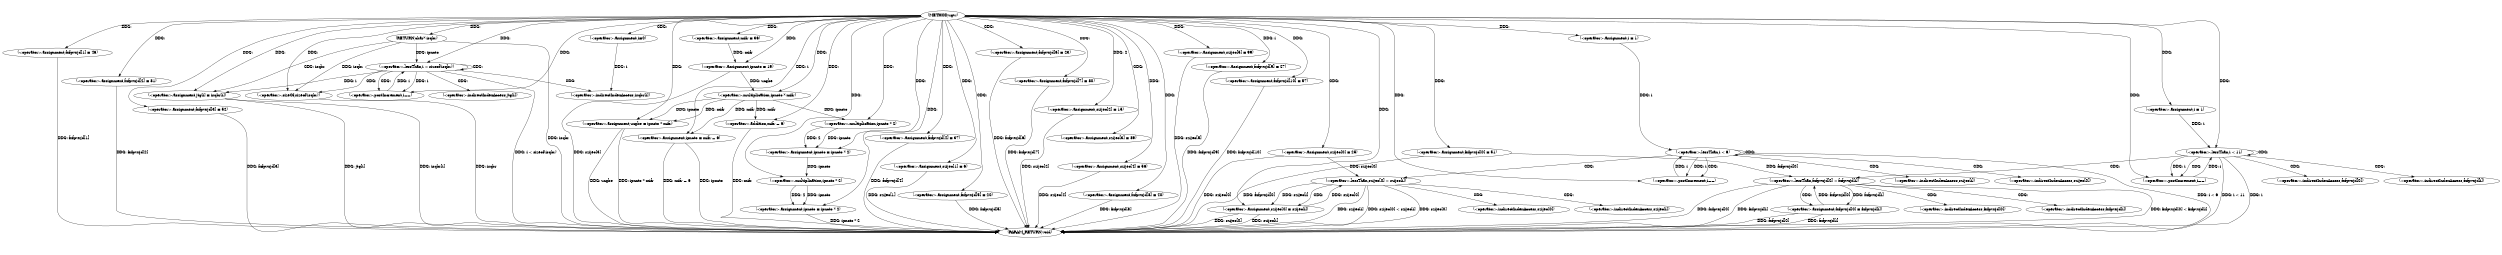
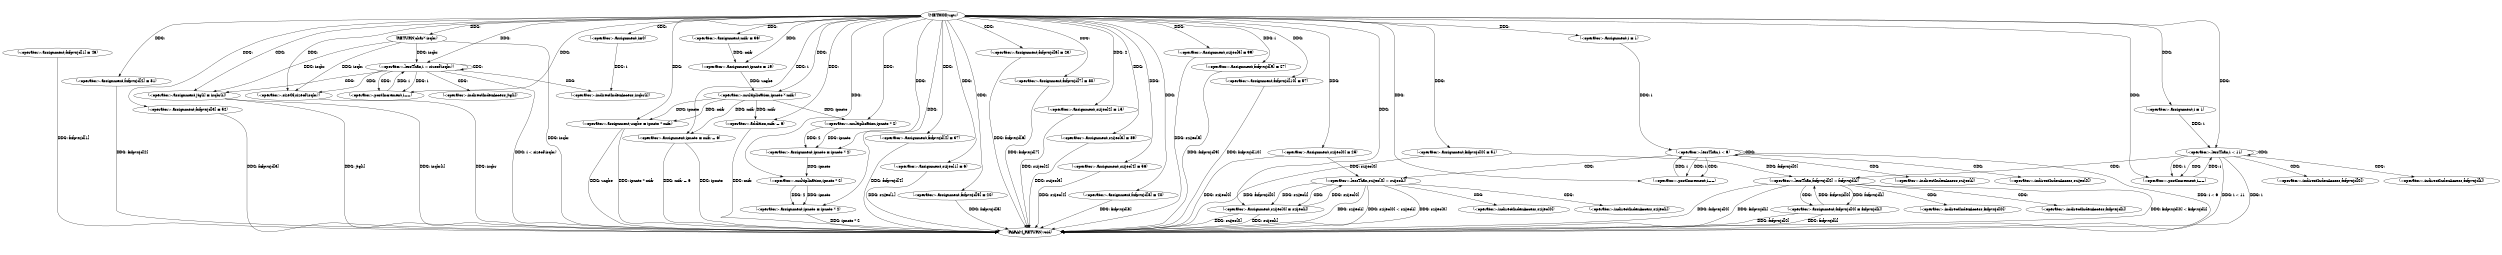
(492, 17) -> none
(281, 53) -> (281, 53)
(427, 53) -> (427, 53)
(314, 67) -> (314, 67)
(1139, 67) -> (1139, 67)
(350, 81) -> (350, 81)
(1335, 81) -> (1335, 81)
(609, 223) -> (1042, 173)
